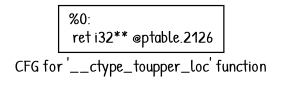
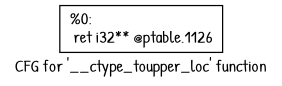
(141, 38) -> (141, 38)
